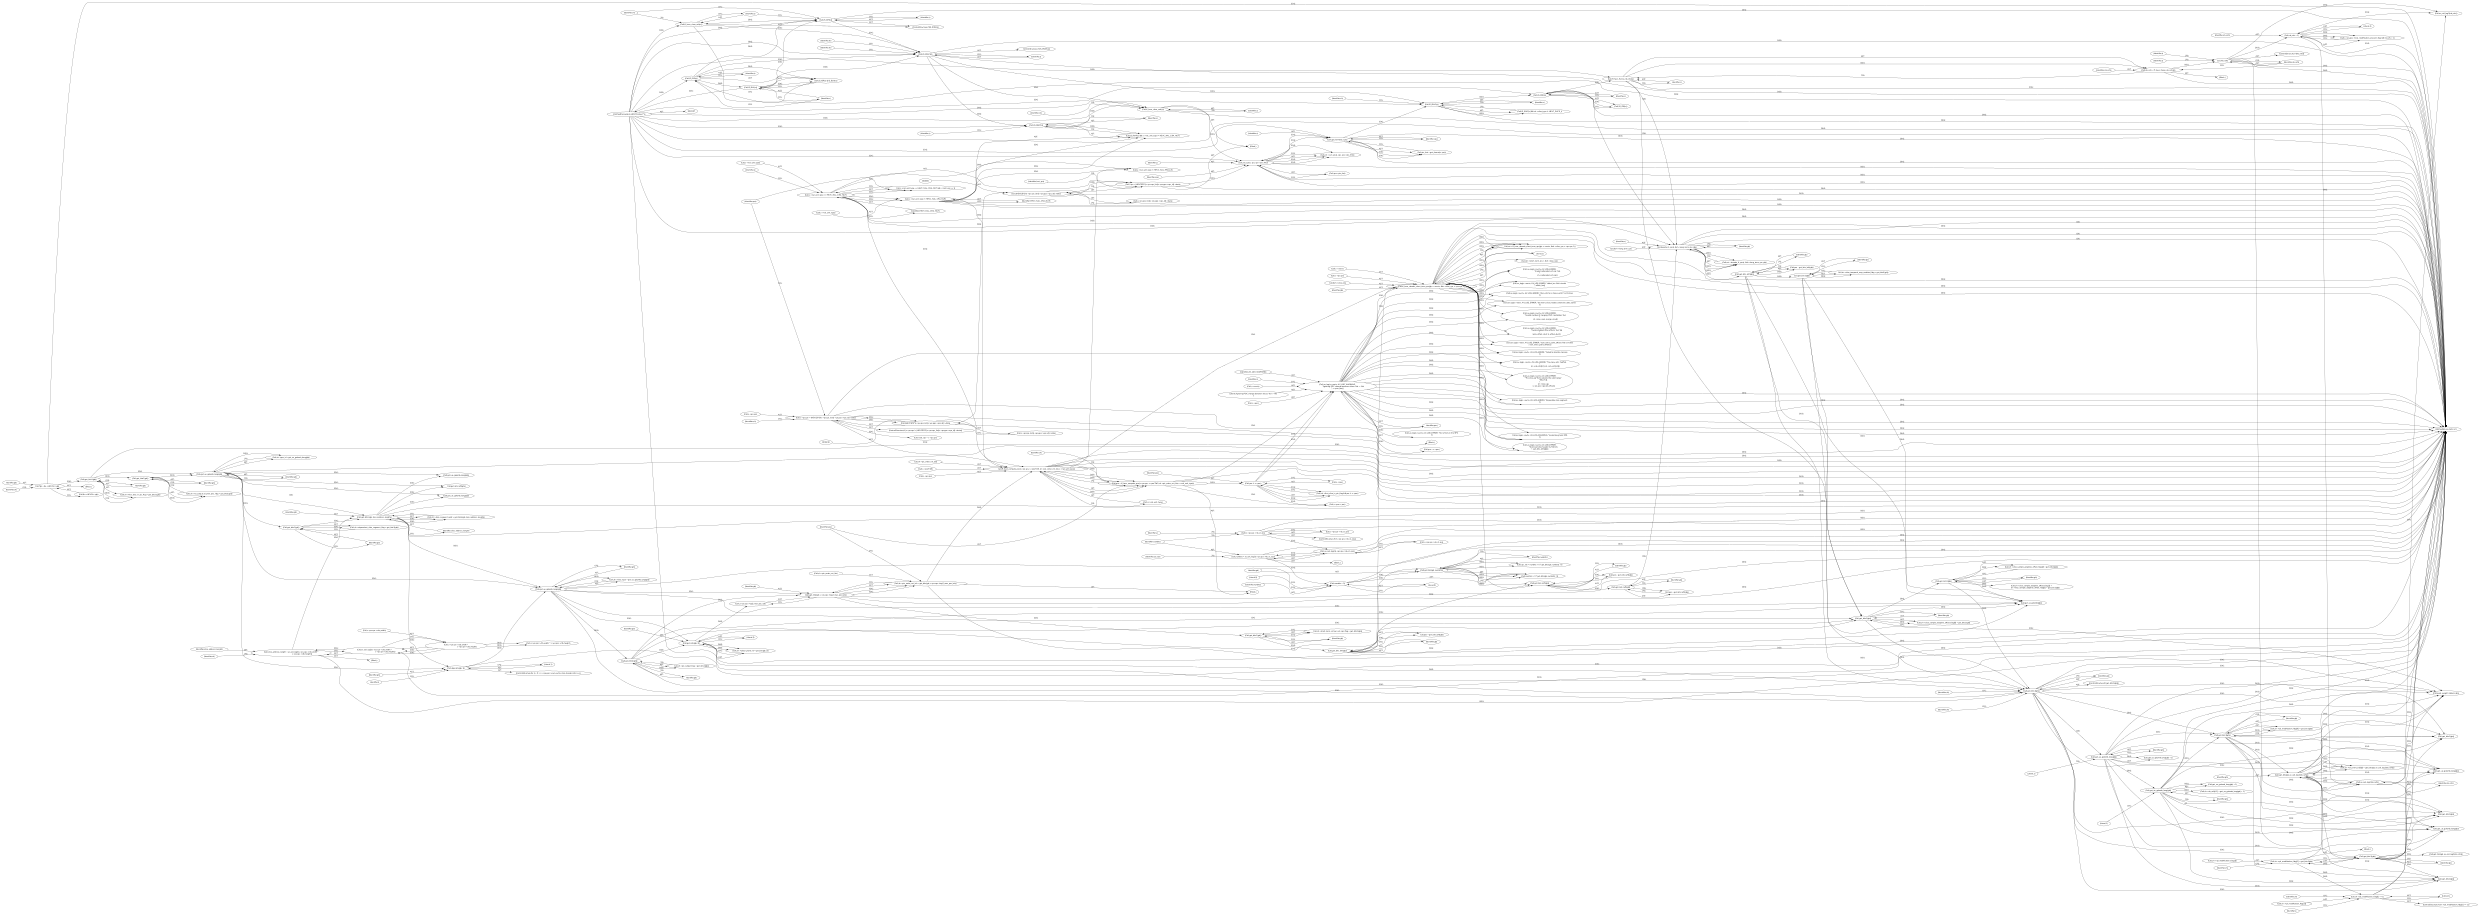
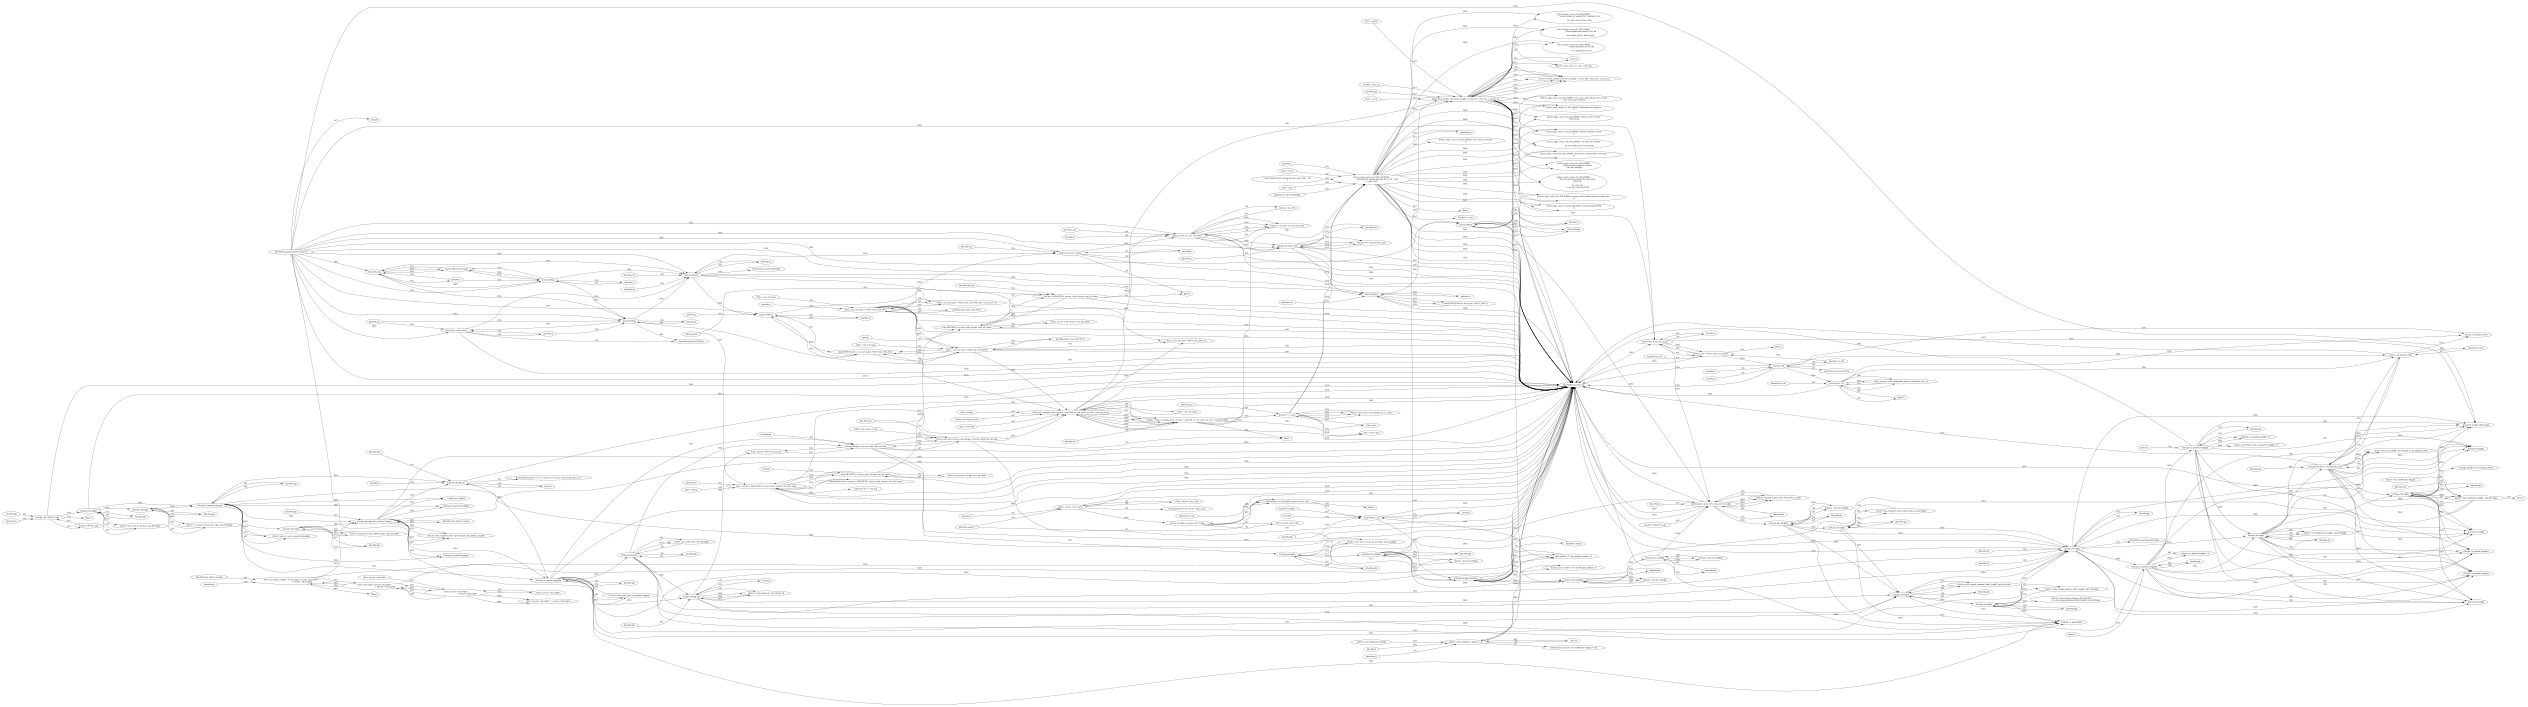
(2189, 88) -> (1612, 365)
(688, 97) -> (333, 262)
none -> (916, 360)
(1303, 556) -> none
none -> (548, 593)
